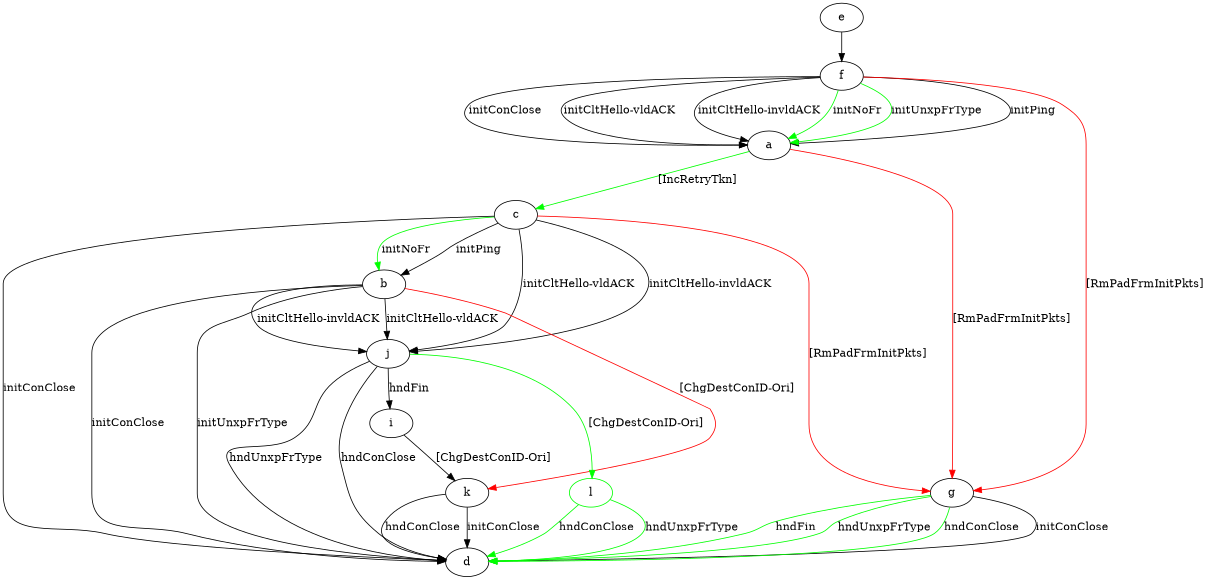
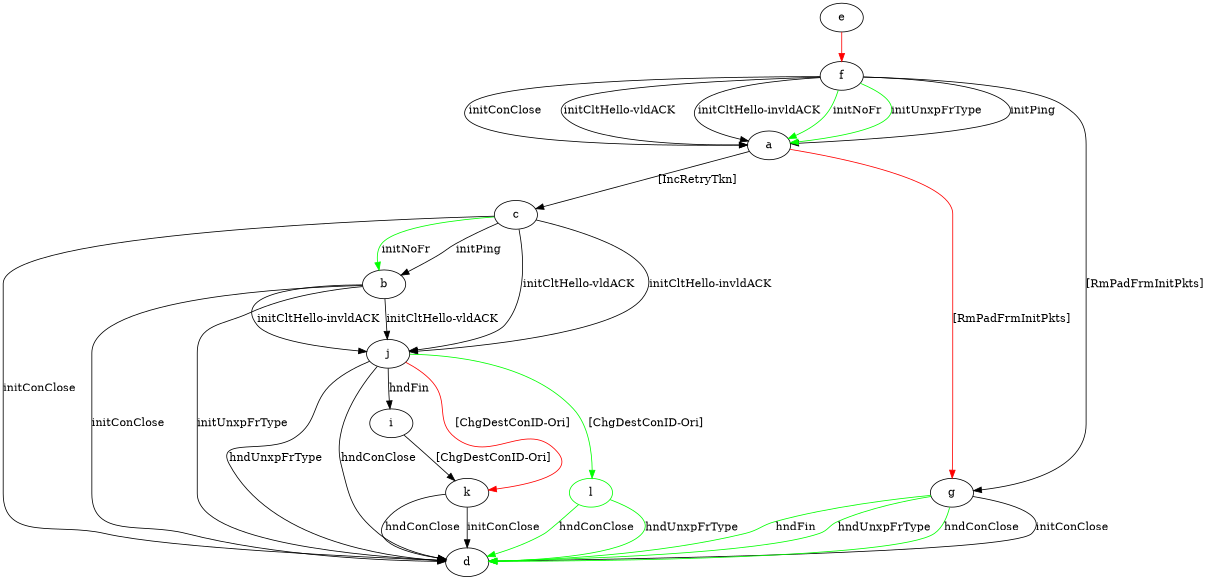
(842, 43) -> (842, 43)
(646, 179) -> (646, 179)
(1086, 226) -> (1086, 226)
(807, 280) -> none
(675, 392) -> (502, 444)
